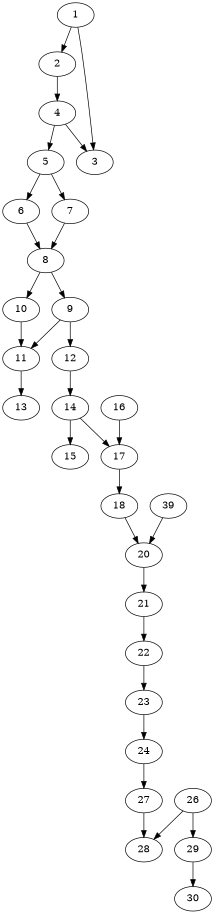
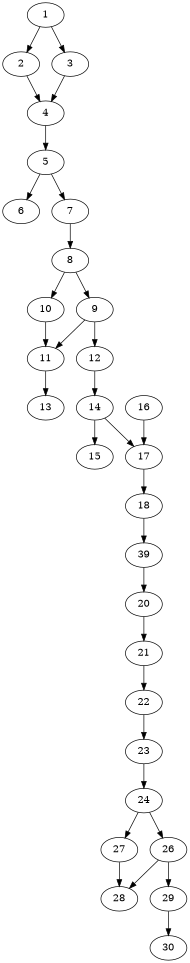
(74, 135) -> (60, 86)
(32, 233) -> none
(130, 527) -> (144, 527)
none -> (155, 822)
